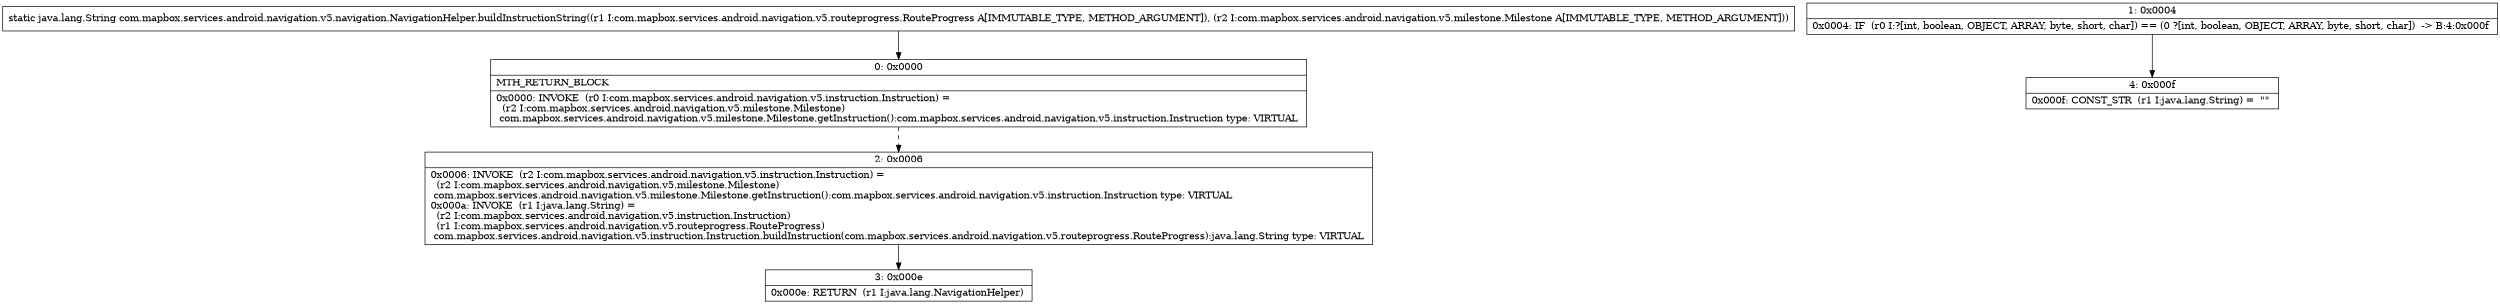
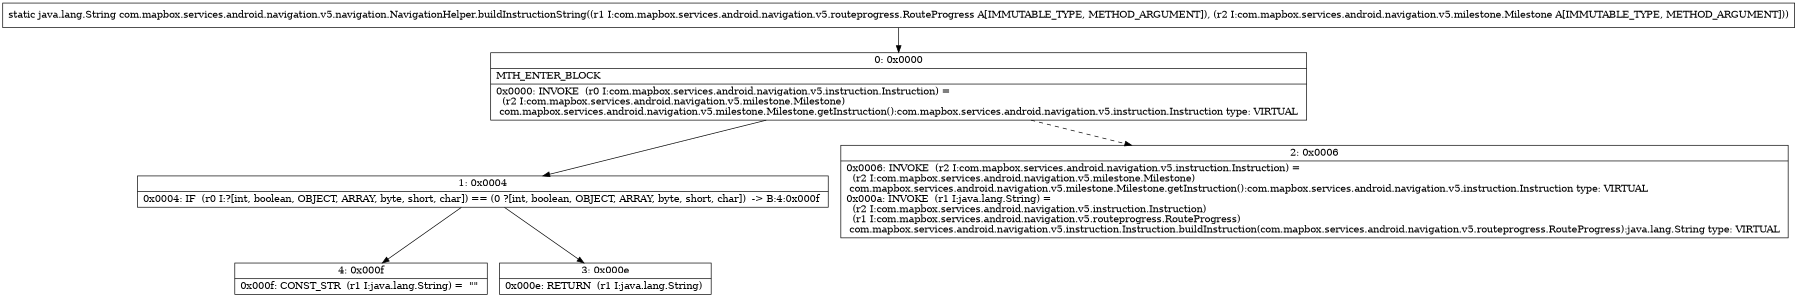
(553, 83) -> (549, 76)
none -> (658, 147)
(899, 254) -> (541, 233)
(899, 293) -> (605, 286)
